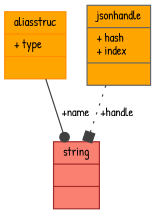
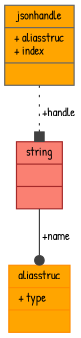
(111, 38) -> (39, 38)
(54, 106) -> (39, 232)
